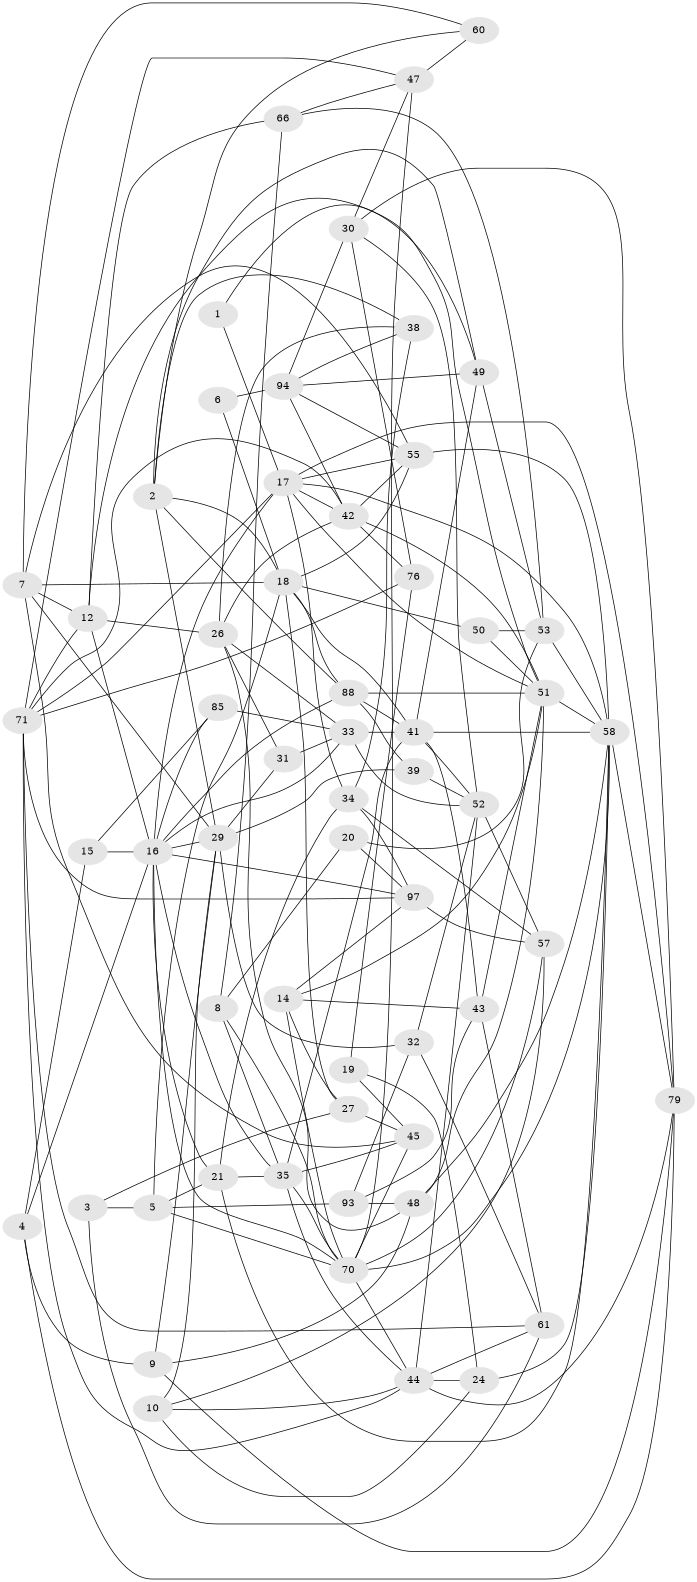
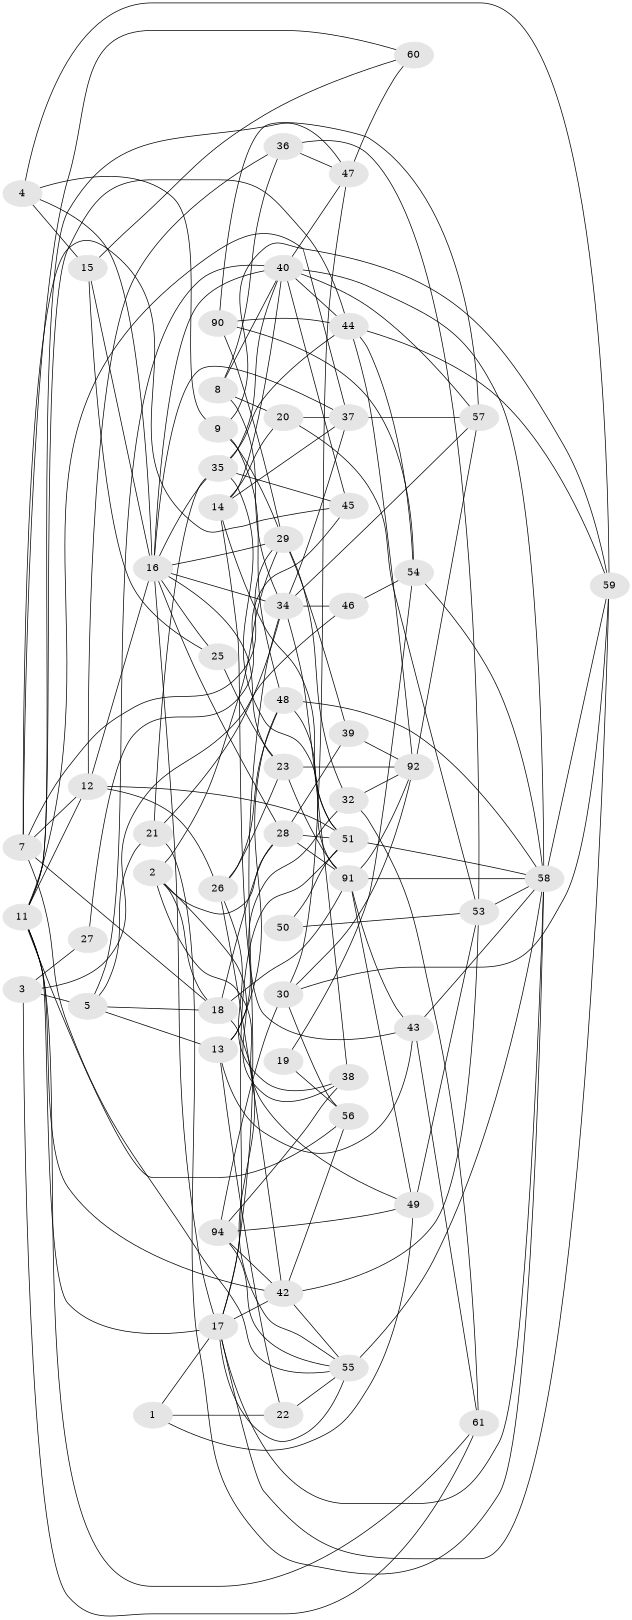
(283, 119) -> (283, 146)
(214, 182) -> (225, 141)
(218, 400) -> none
(414, 577) -> (349, 1117)
(470, 583) -> (453, 1174)
none -> (349, 606)
(381, 606) -> none
(349, 693) -> (283, 834)
(218, 708) -> (218, 657)
(22, 721) -> (22, 917)
(349, 732) -> (283, 767)
(414, 732) -> (349, 879)
(283, 759) -> none
(479, 805) -> (414, 767)
(306, 849) -> none
(512, 851) -> (483, 950)
(414, 898) -> (349, 418)
(168, 1050) -> (218, 587)
(310, 1057) -> (257, 452)
(251, 1092) -> (256, 496)
(378, 1100) -> none
(675, 1101) -> (610, 586)
(349, 1204) -> (218, 1050)
(349, 1270) -> (283, 268)
(481, 1352) -> none
(479, 1380) -> (414, 573)
(153, 1409) -> (218, 323)
none -> (283, 1415)
